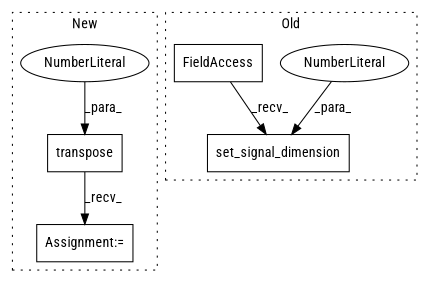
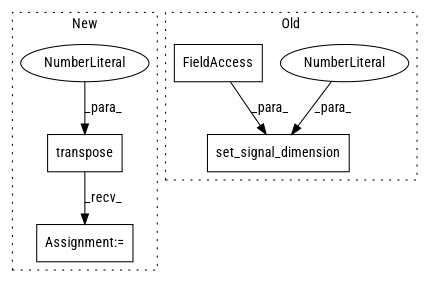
(271, 108) -> (271, 108)
